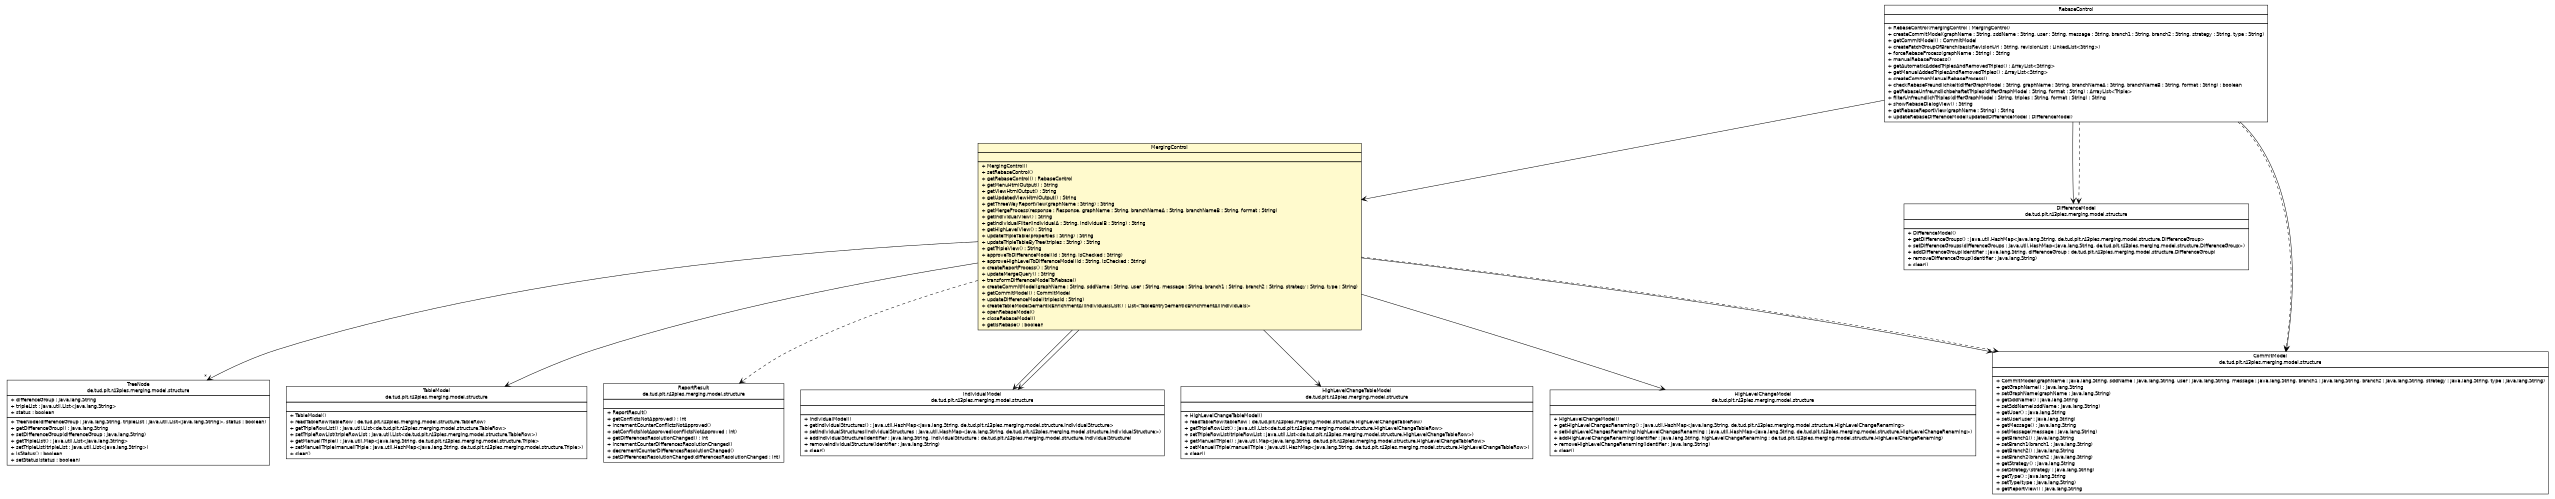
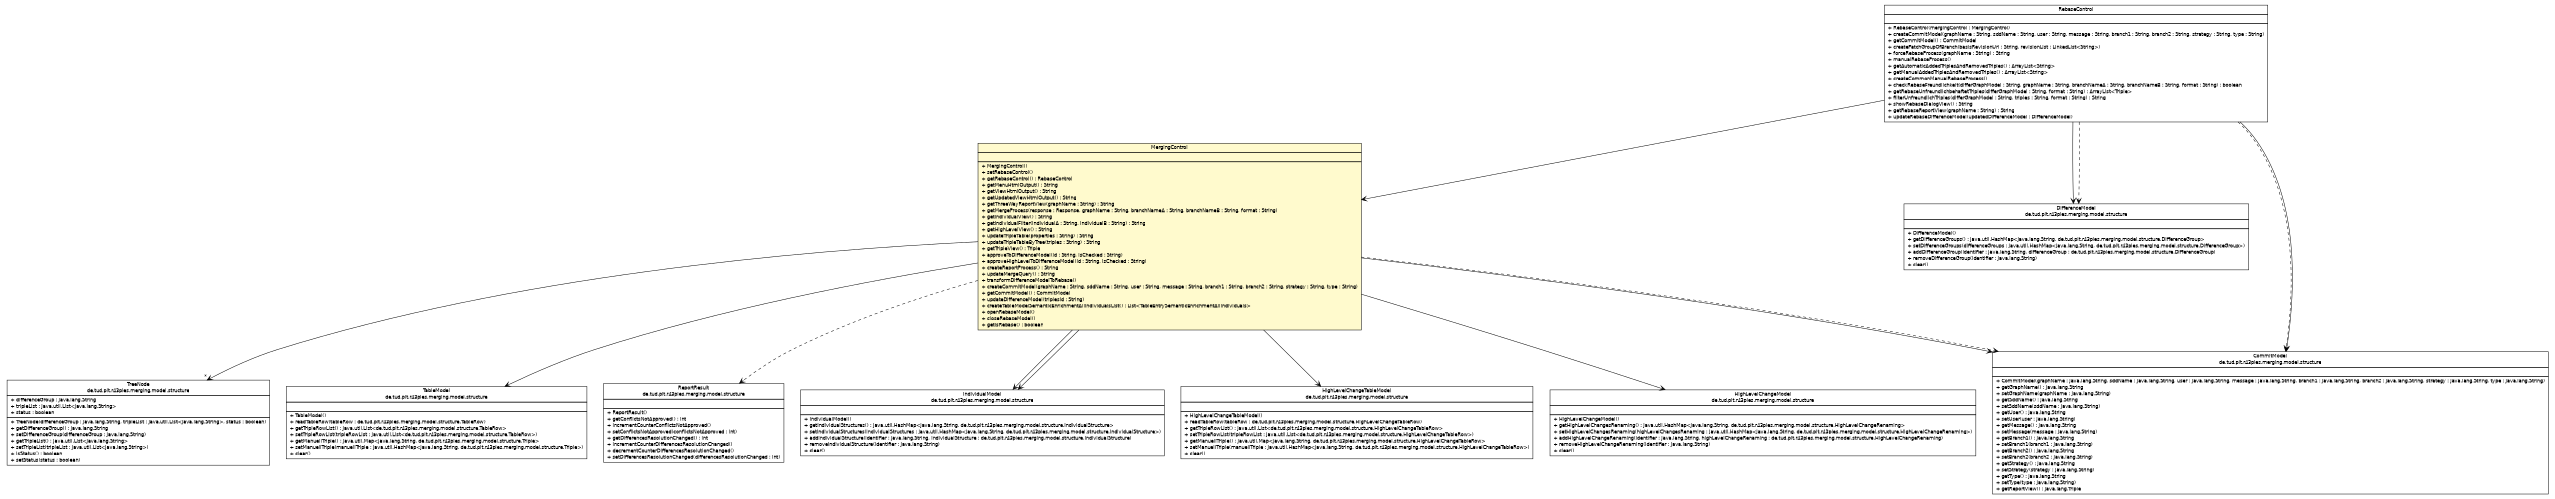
(1012, 249) -> (1011, 249)
(2039, 489) -> (2039, 489)
